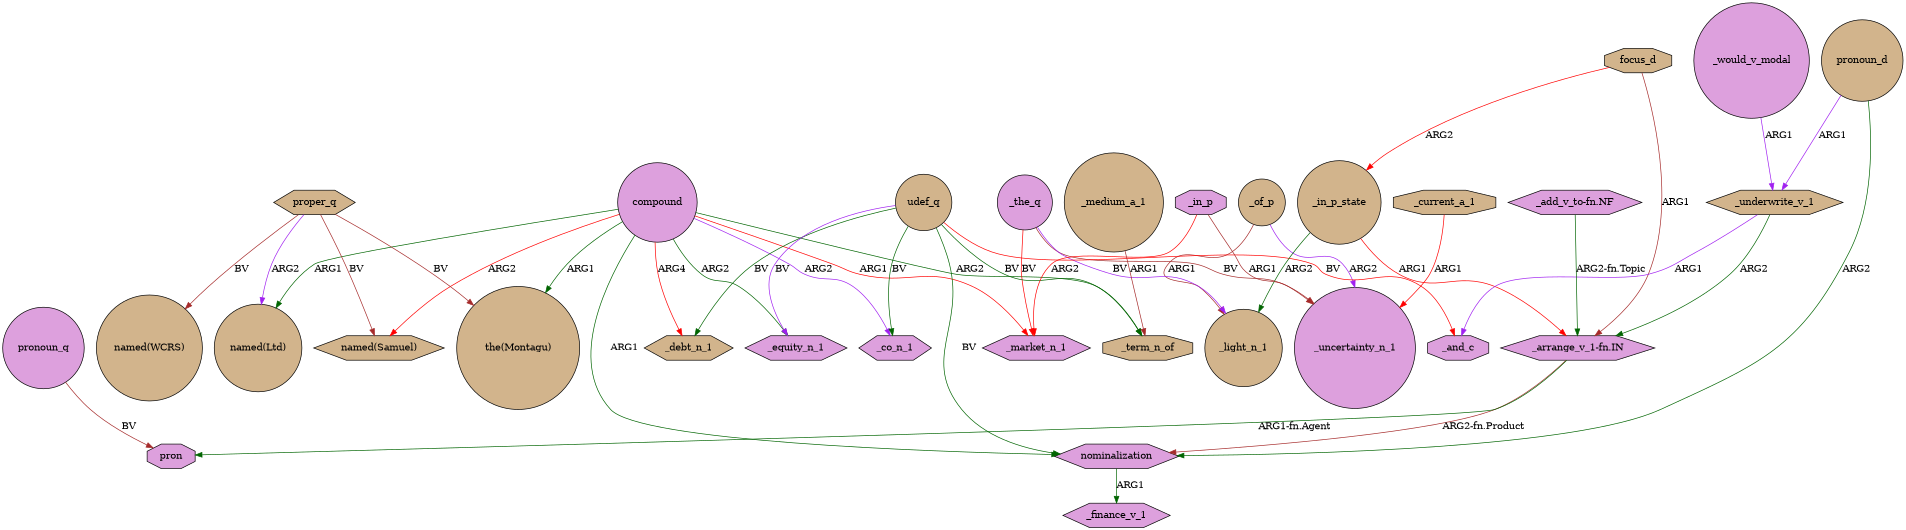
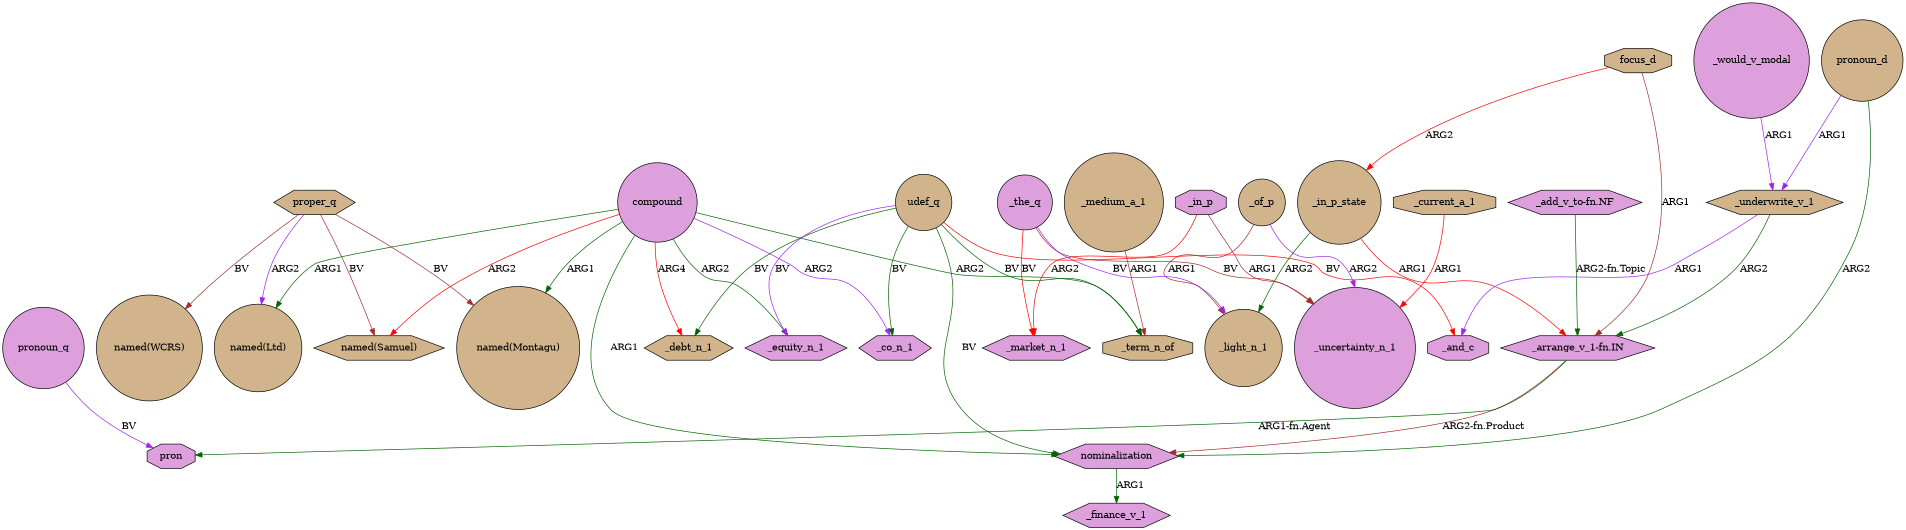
(863, 275) -> none
(518, 348) -> (518, 348)
(102, 419) -> (102, 419)
